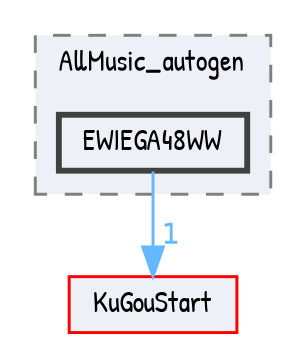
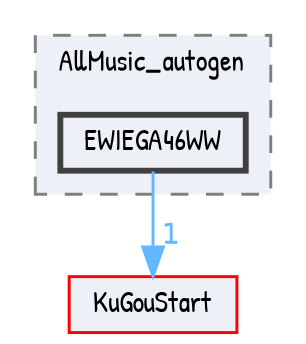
(153, 143) -> (153, 143)
